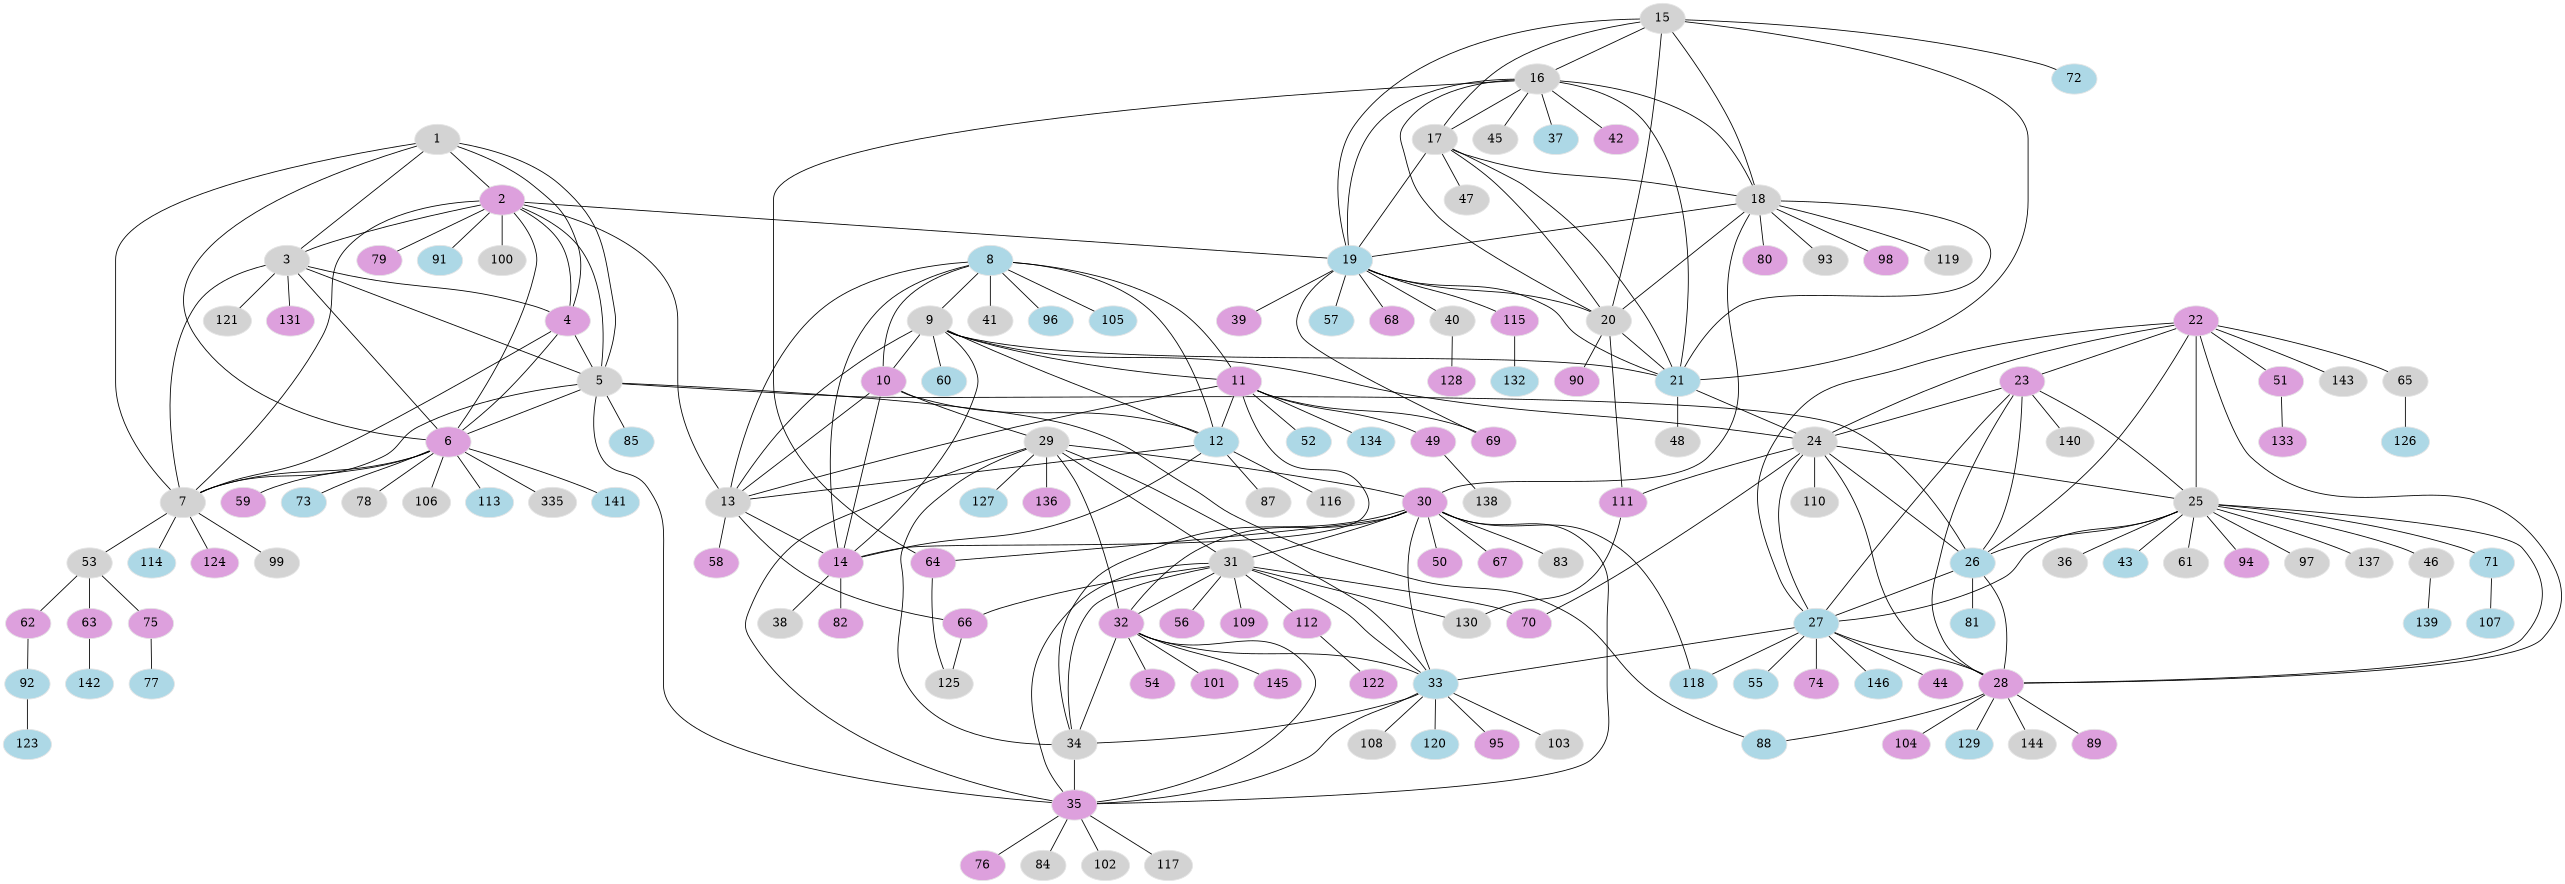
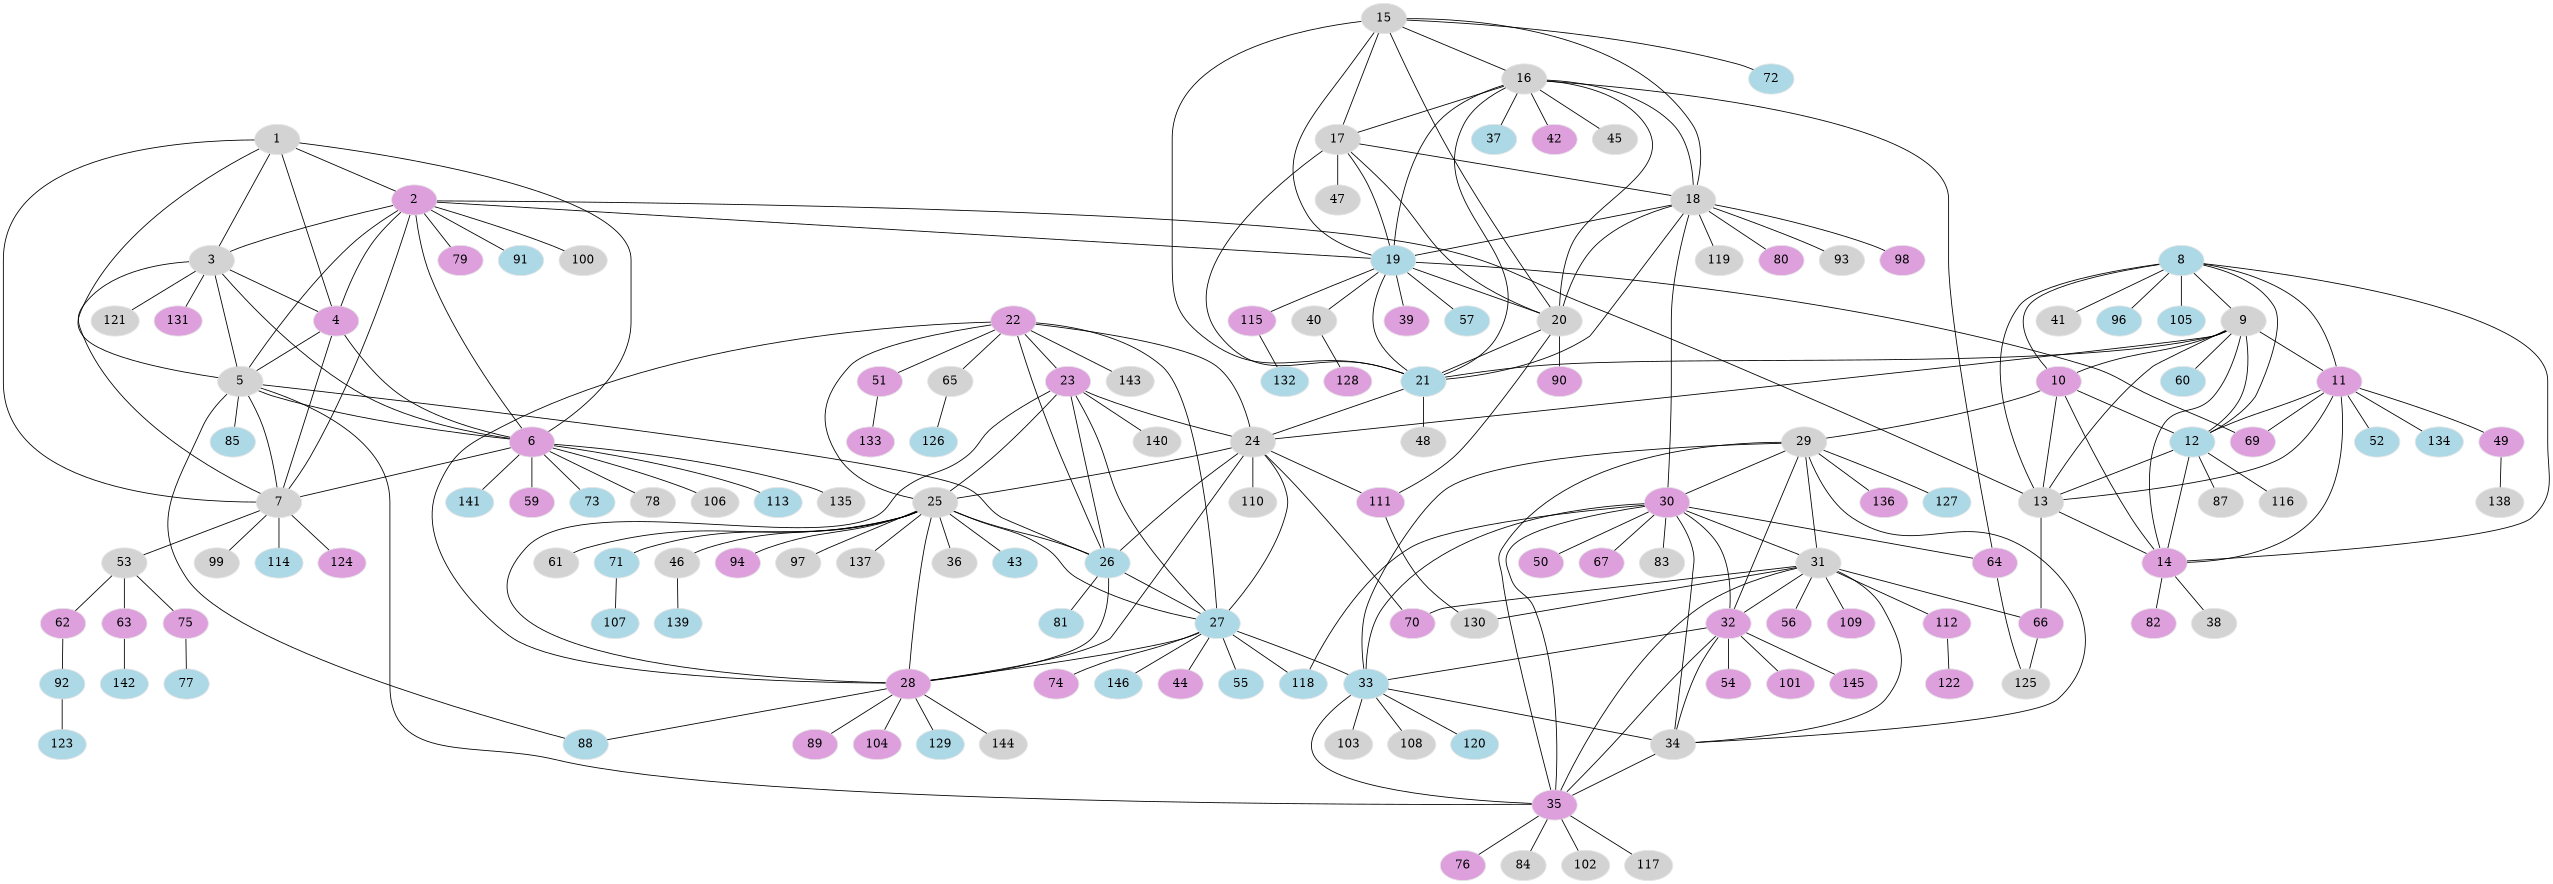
(1392, 321) -> none
(553, 502) -> (841, 502)
(716, 563) -> none
(1343, 611) -> none
(1497, 744) -> none
